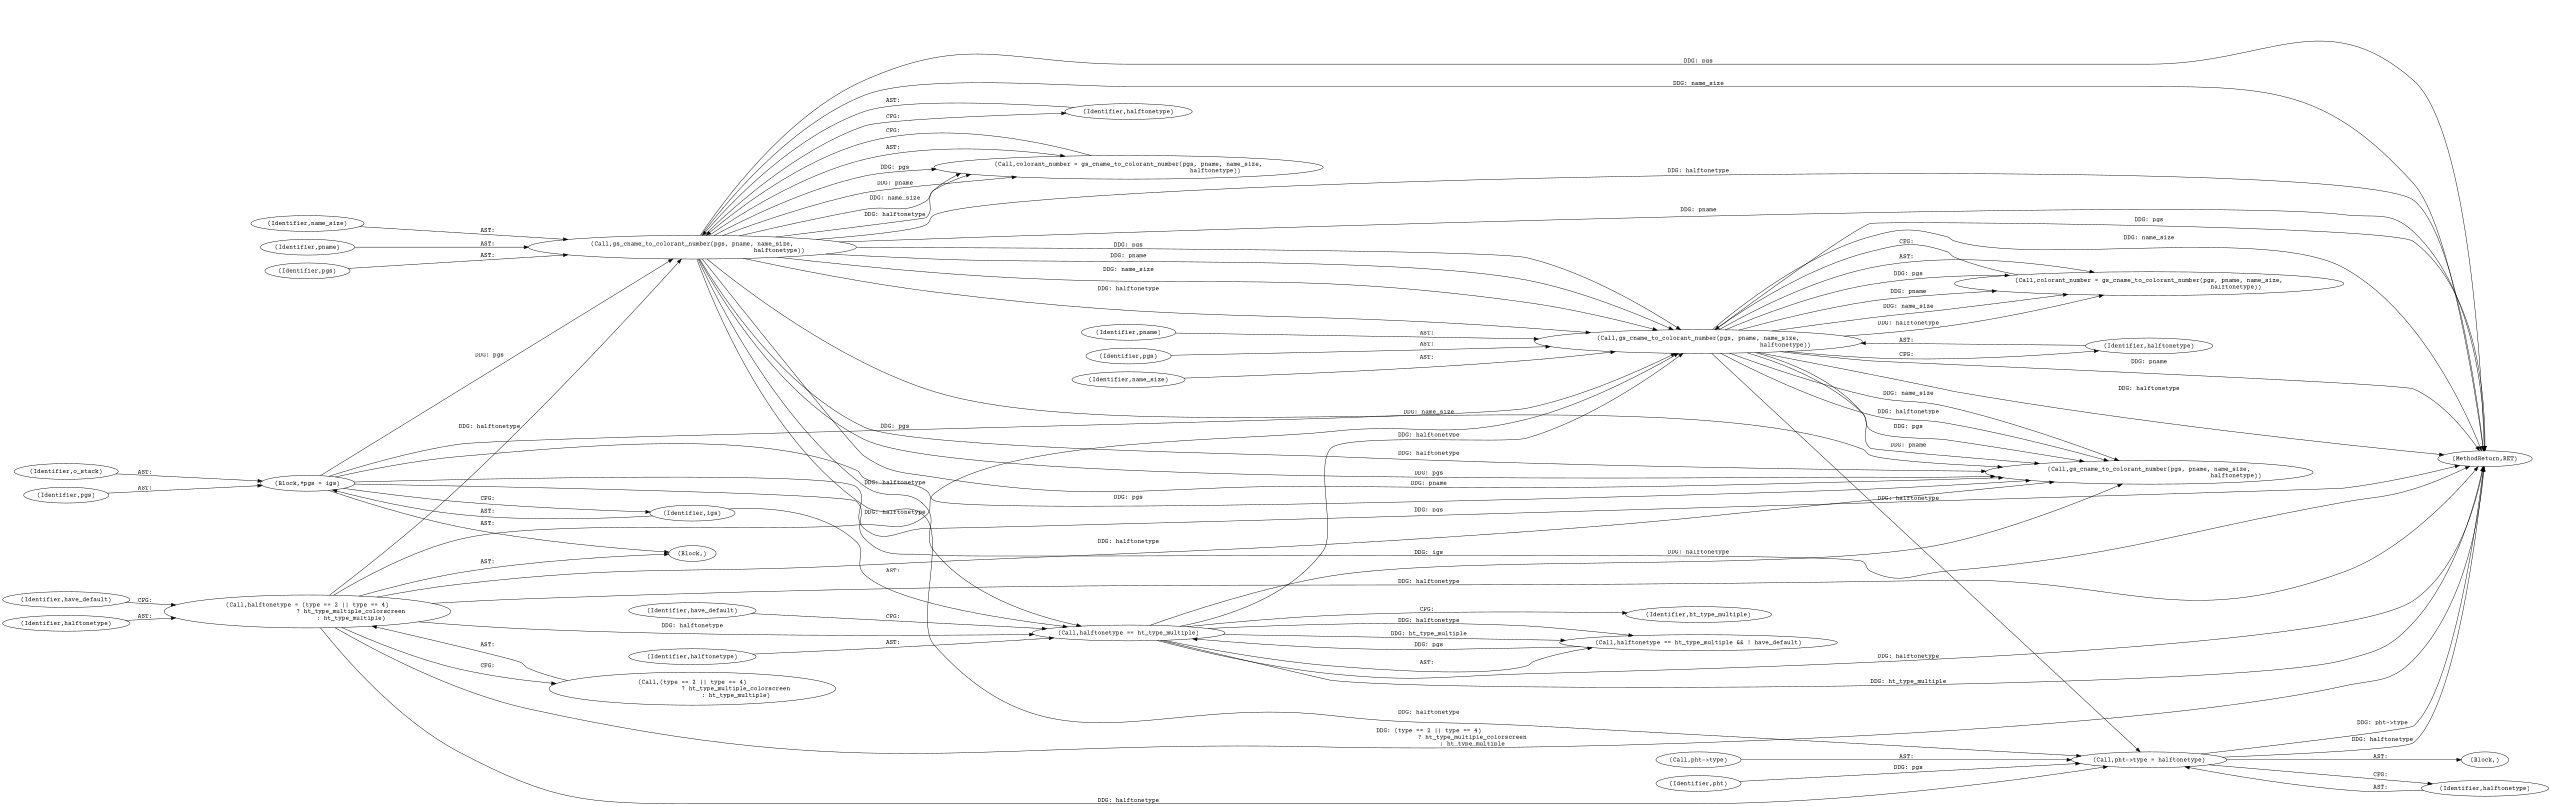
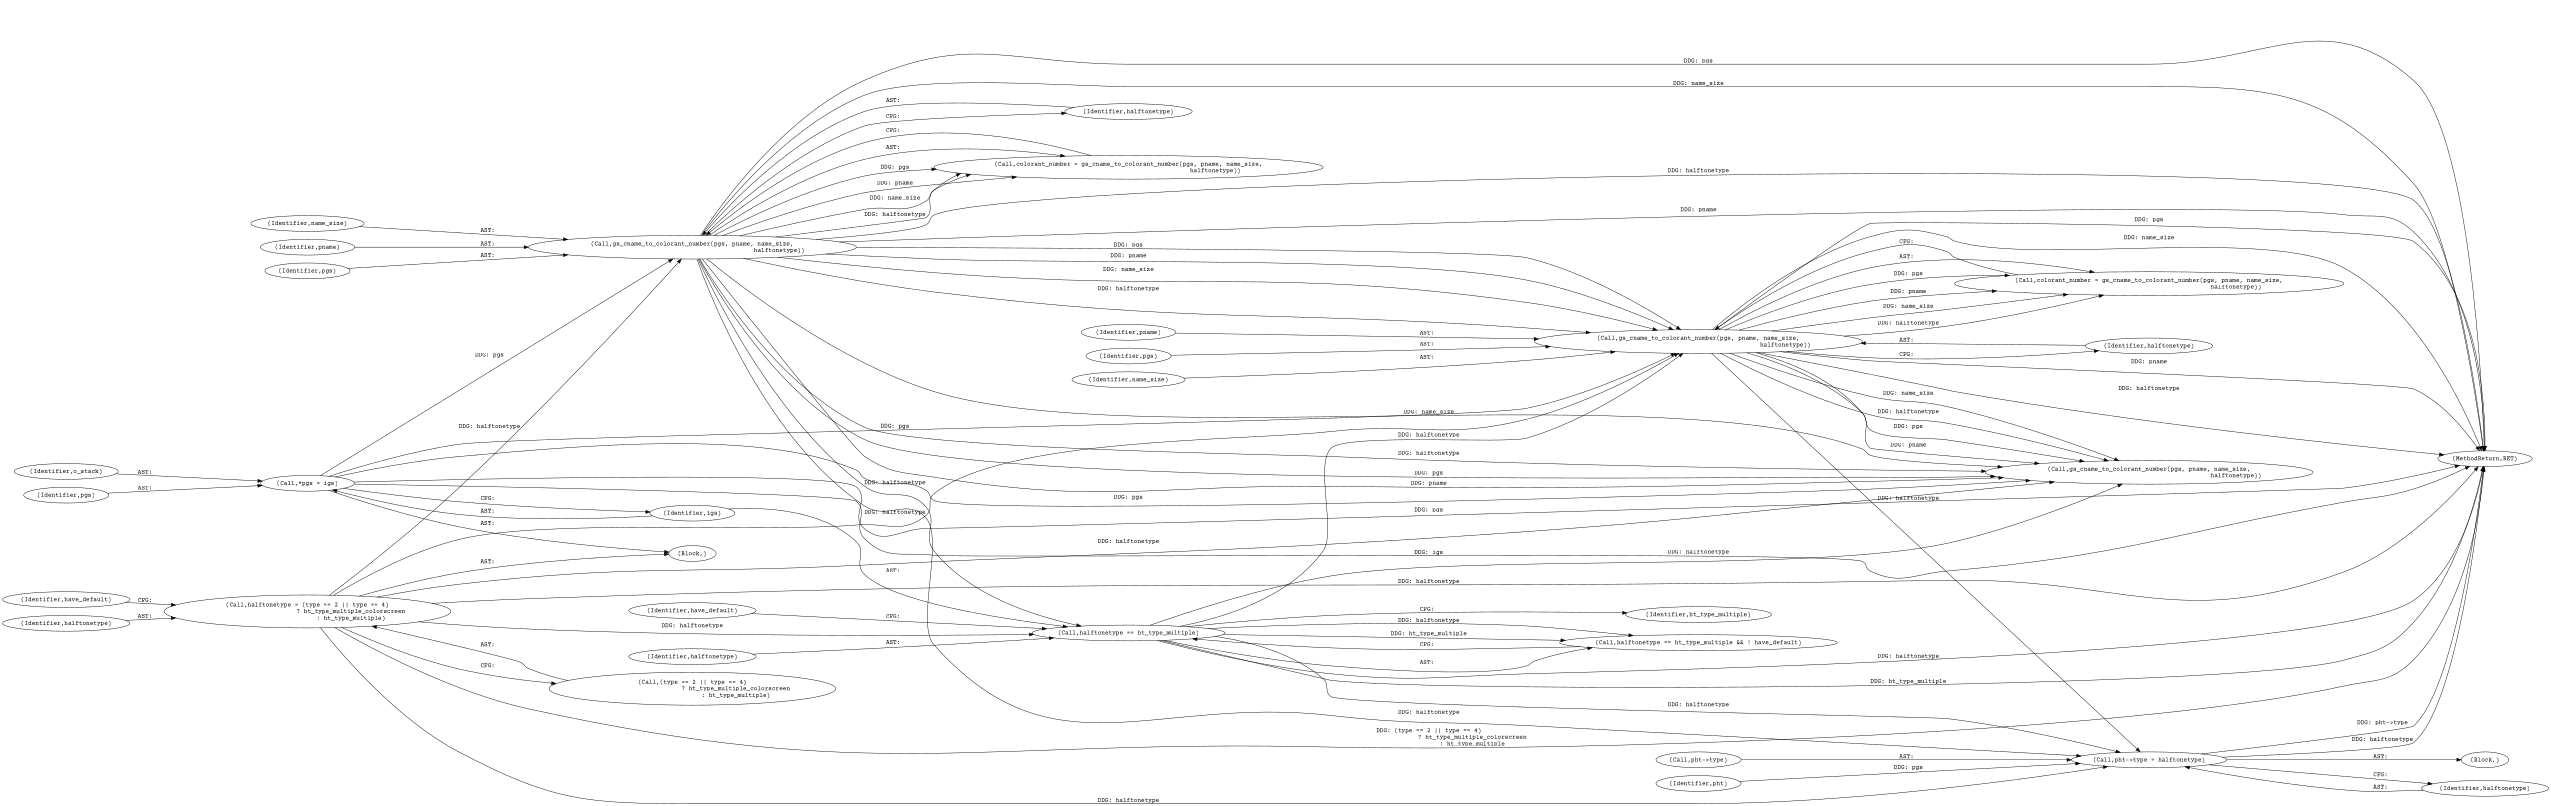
(307, 483) -> (307, 483)
(1429, 645) -> (1429, 645)
none -> (1656, 711)
